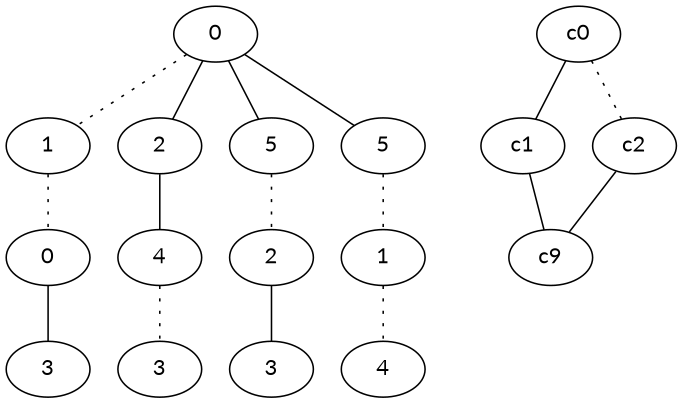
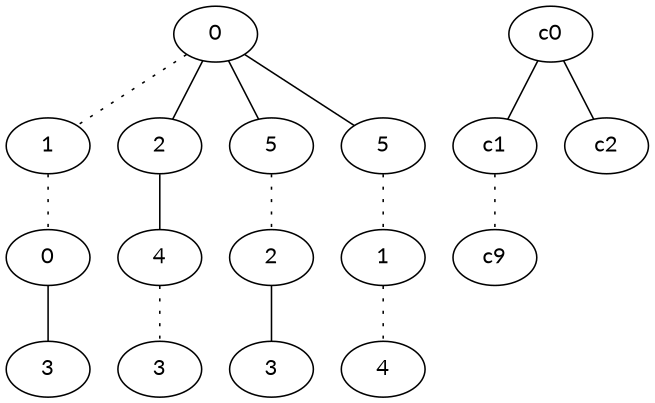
(607, 90) -> (579, 90)
(537, 202) -> (495, 202)
(593, 202) -> none
